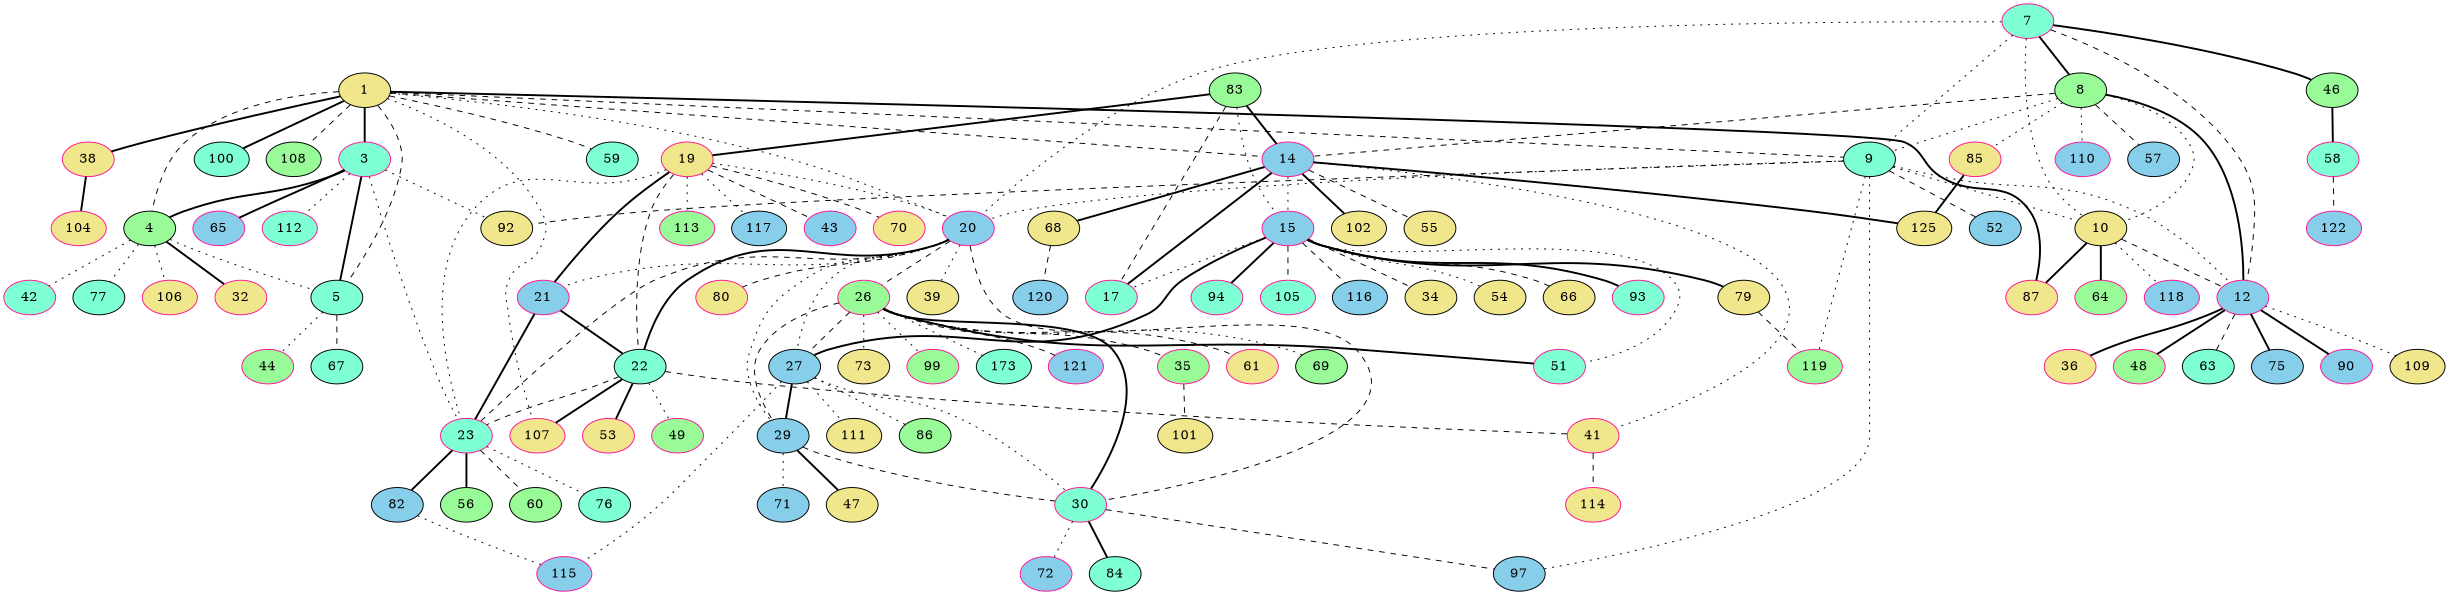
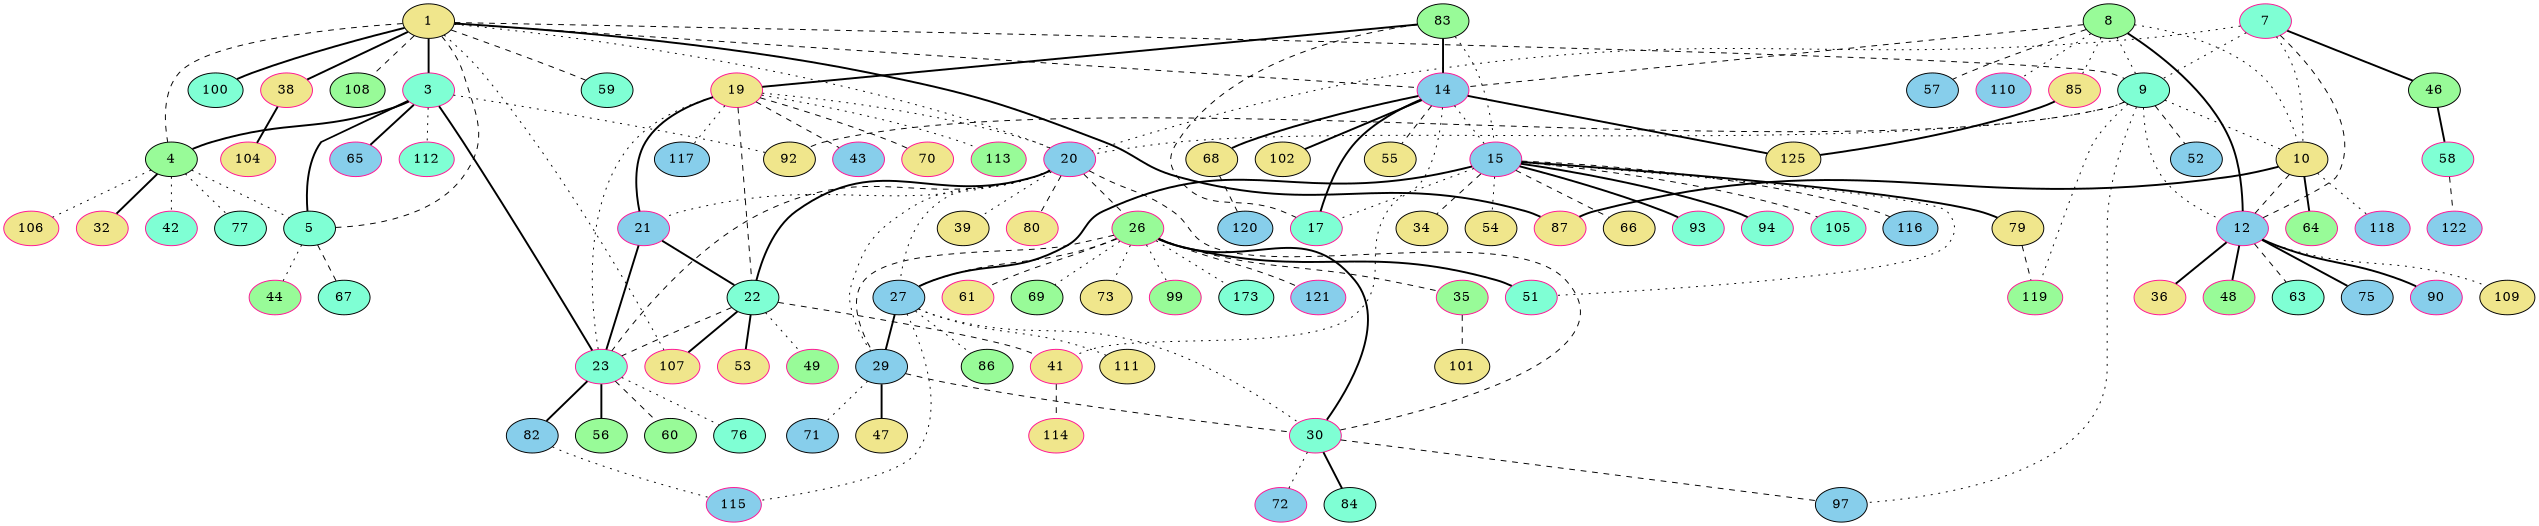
(2054, 56) -> none
(409, 300) -> (517, 227)
